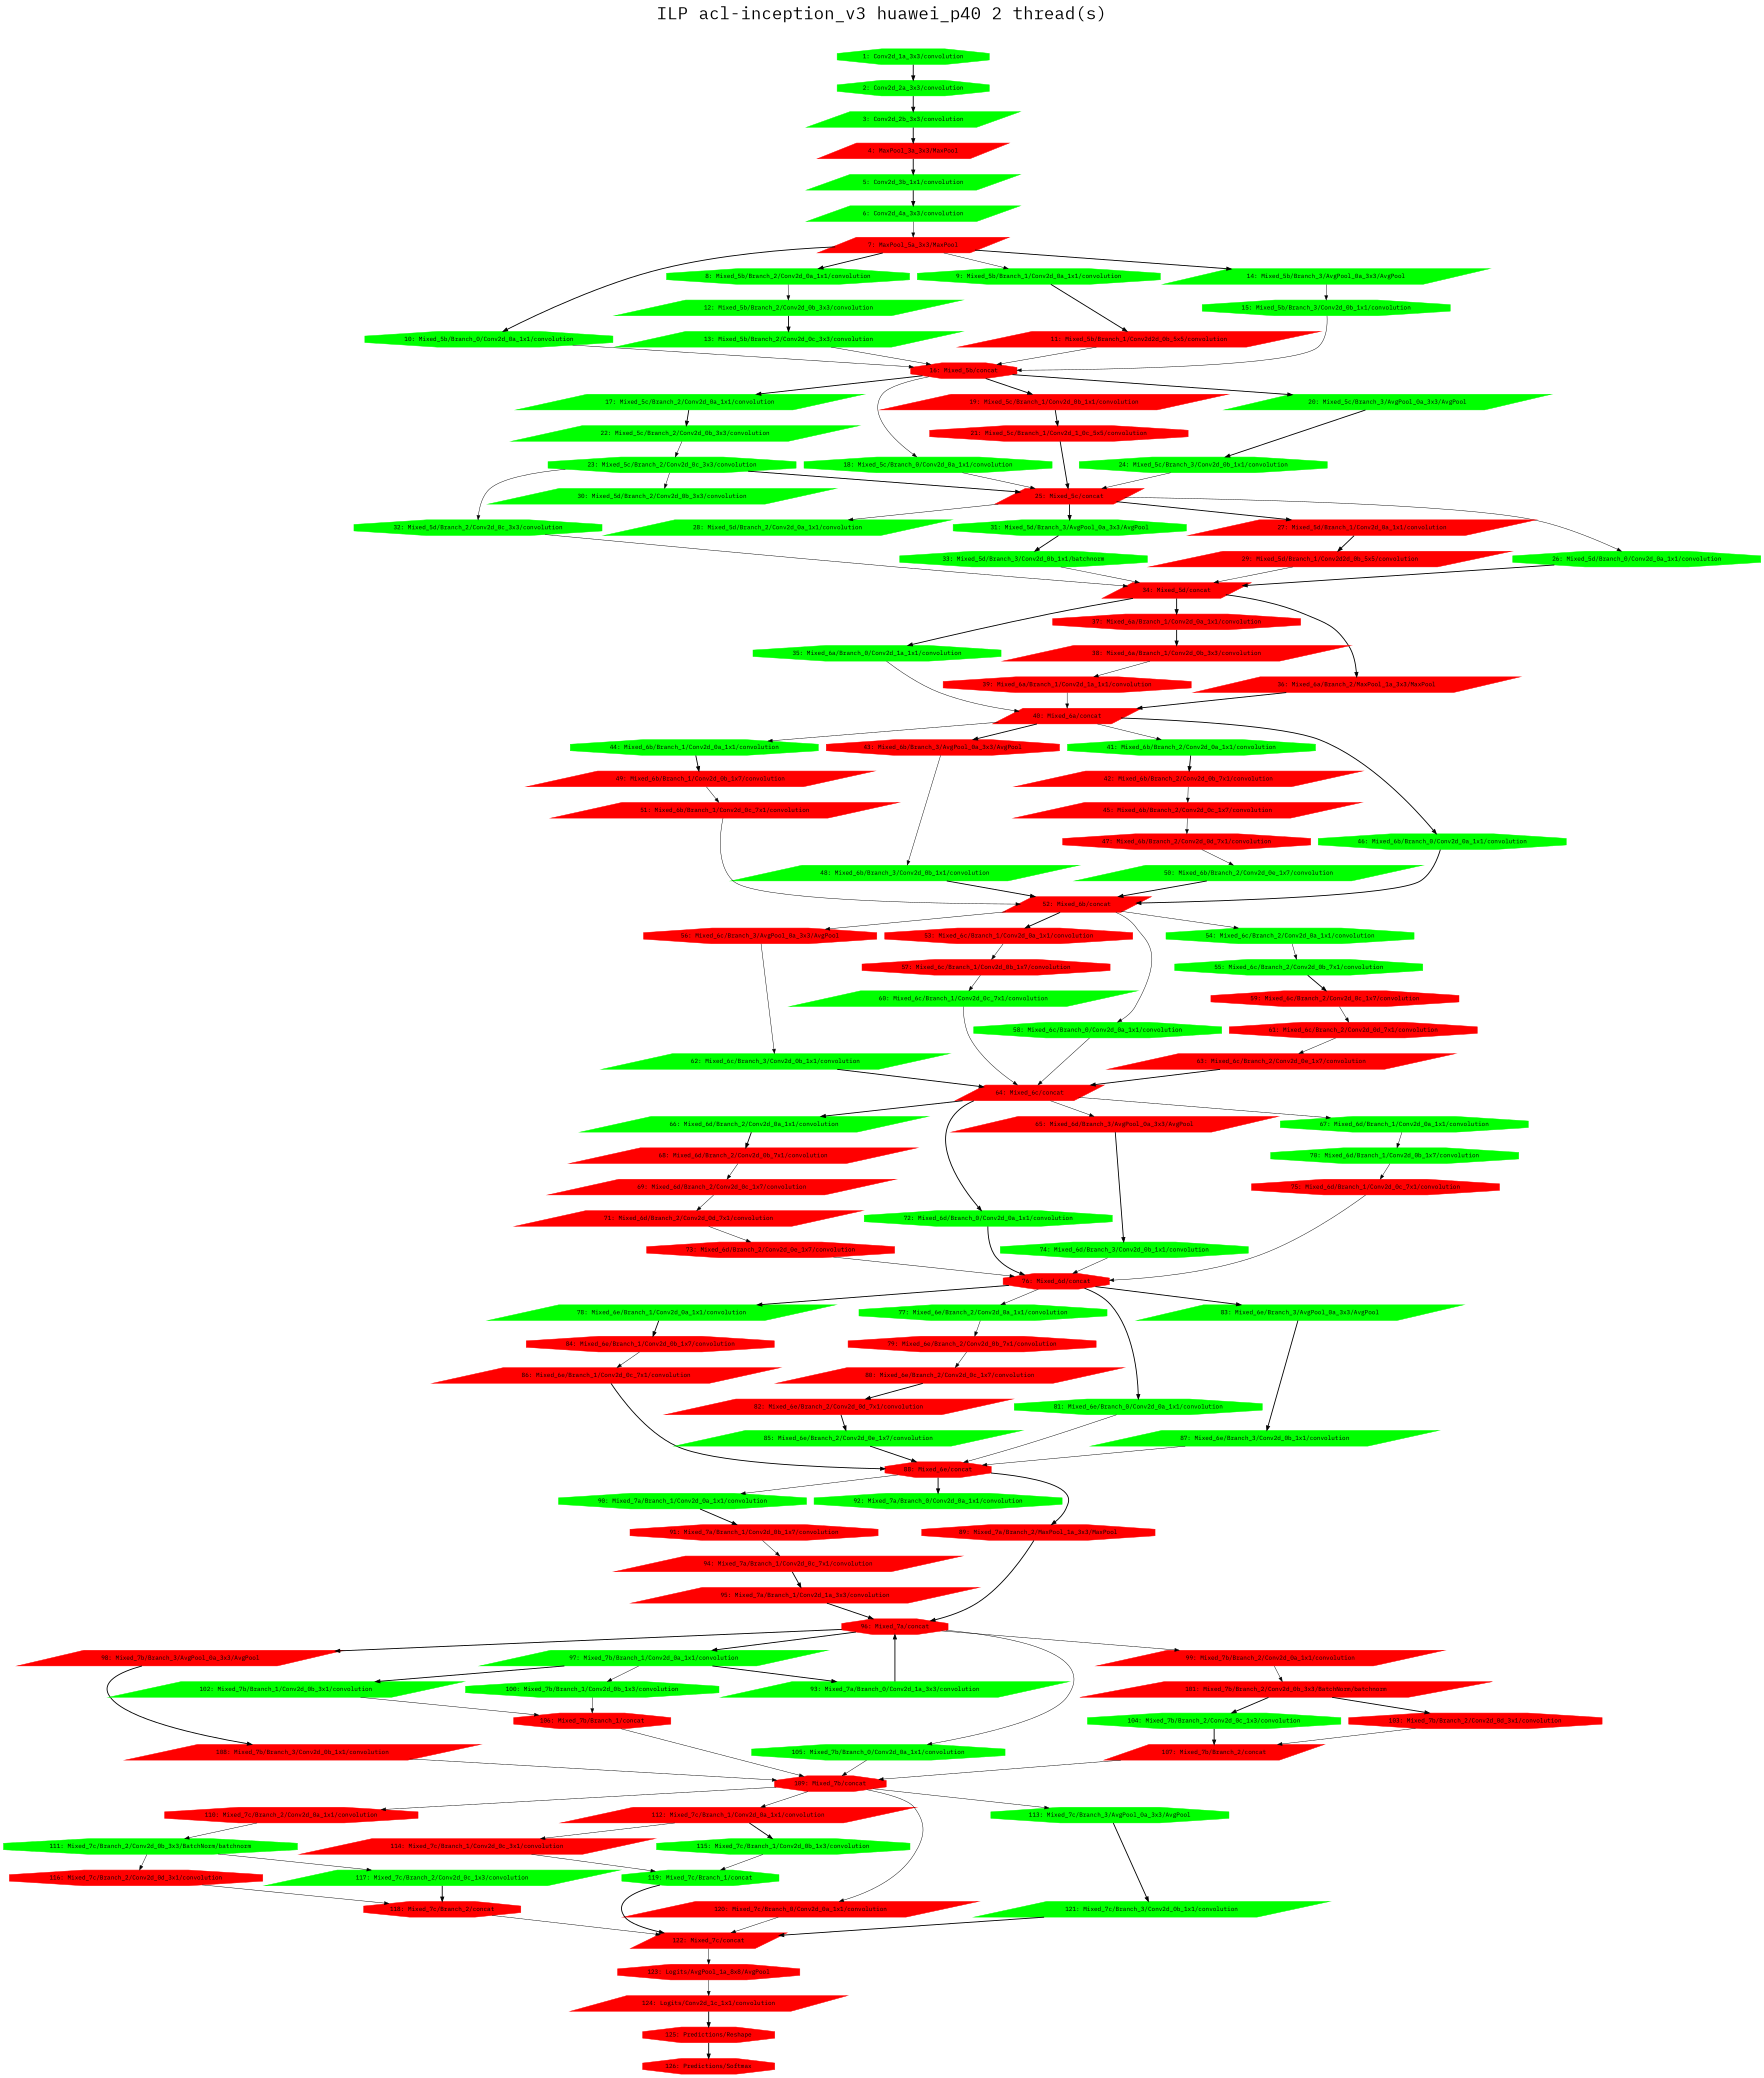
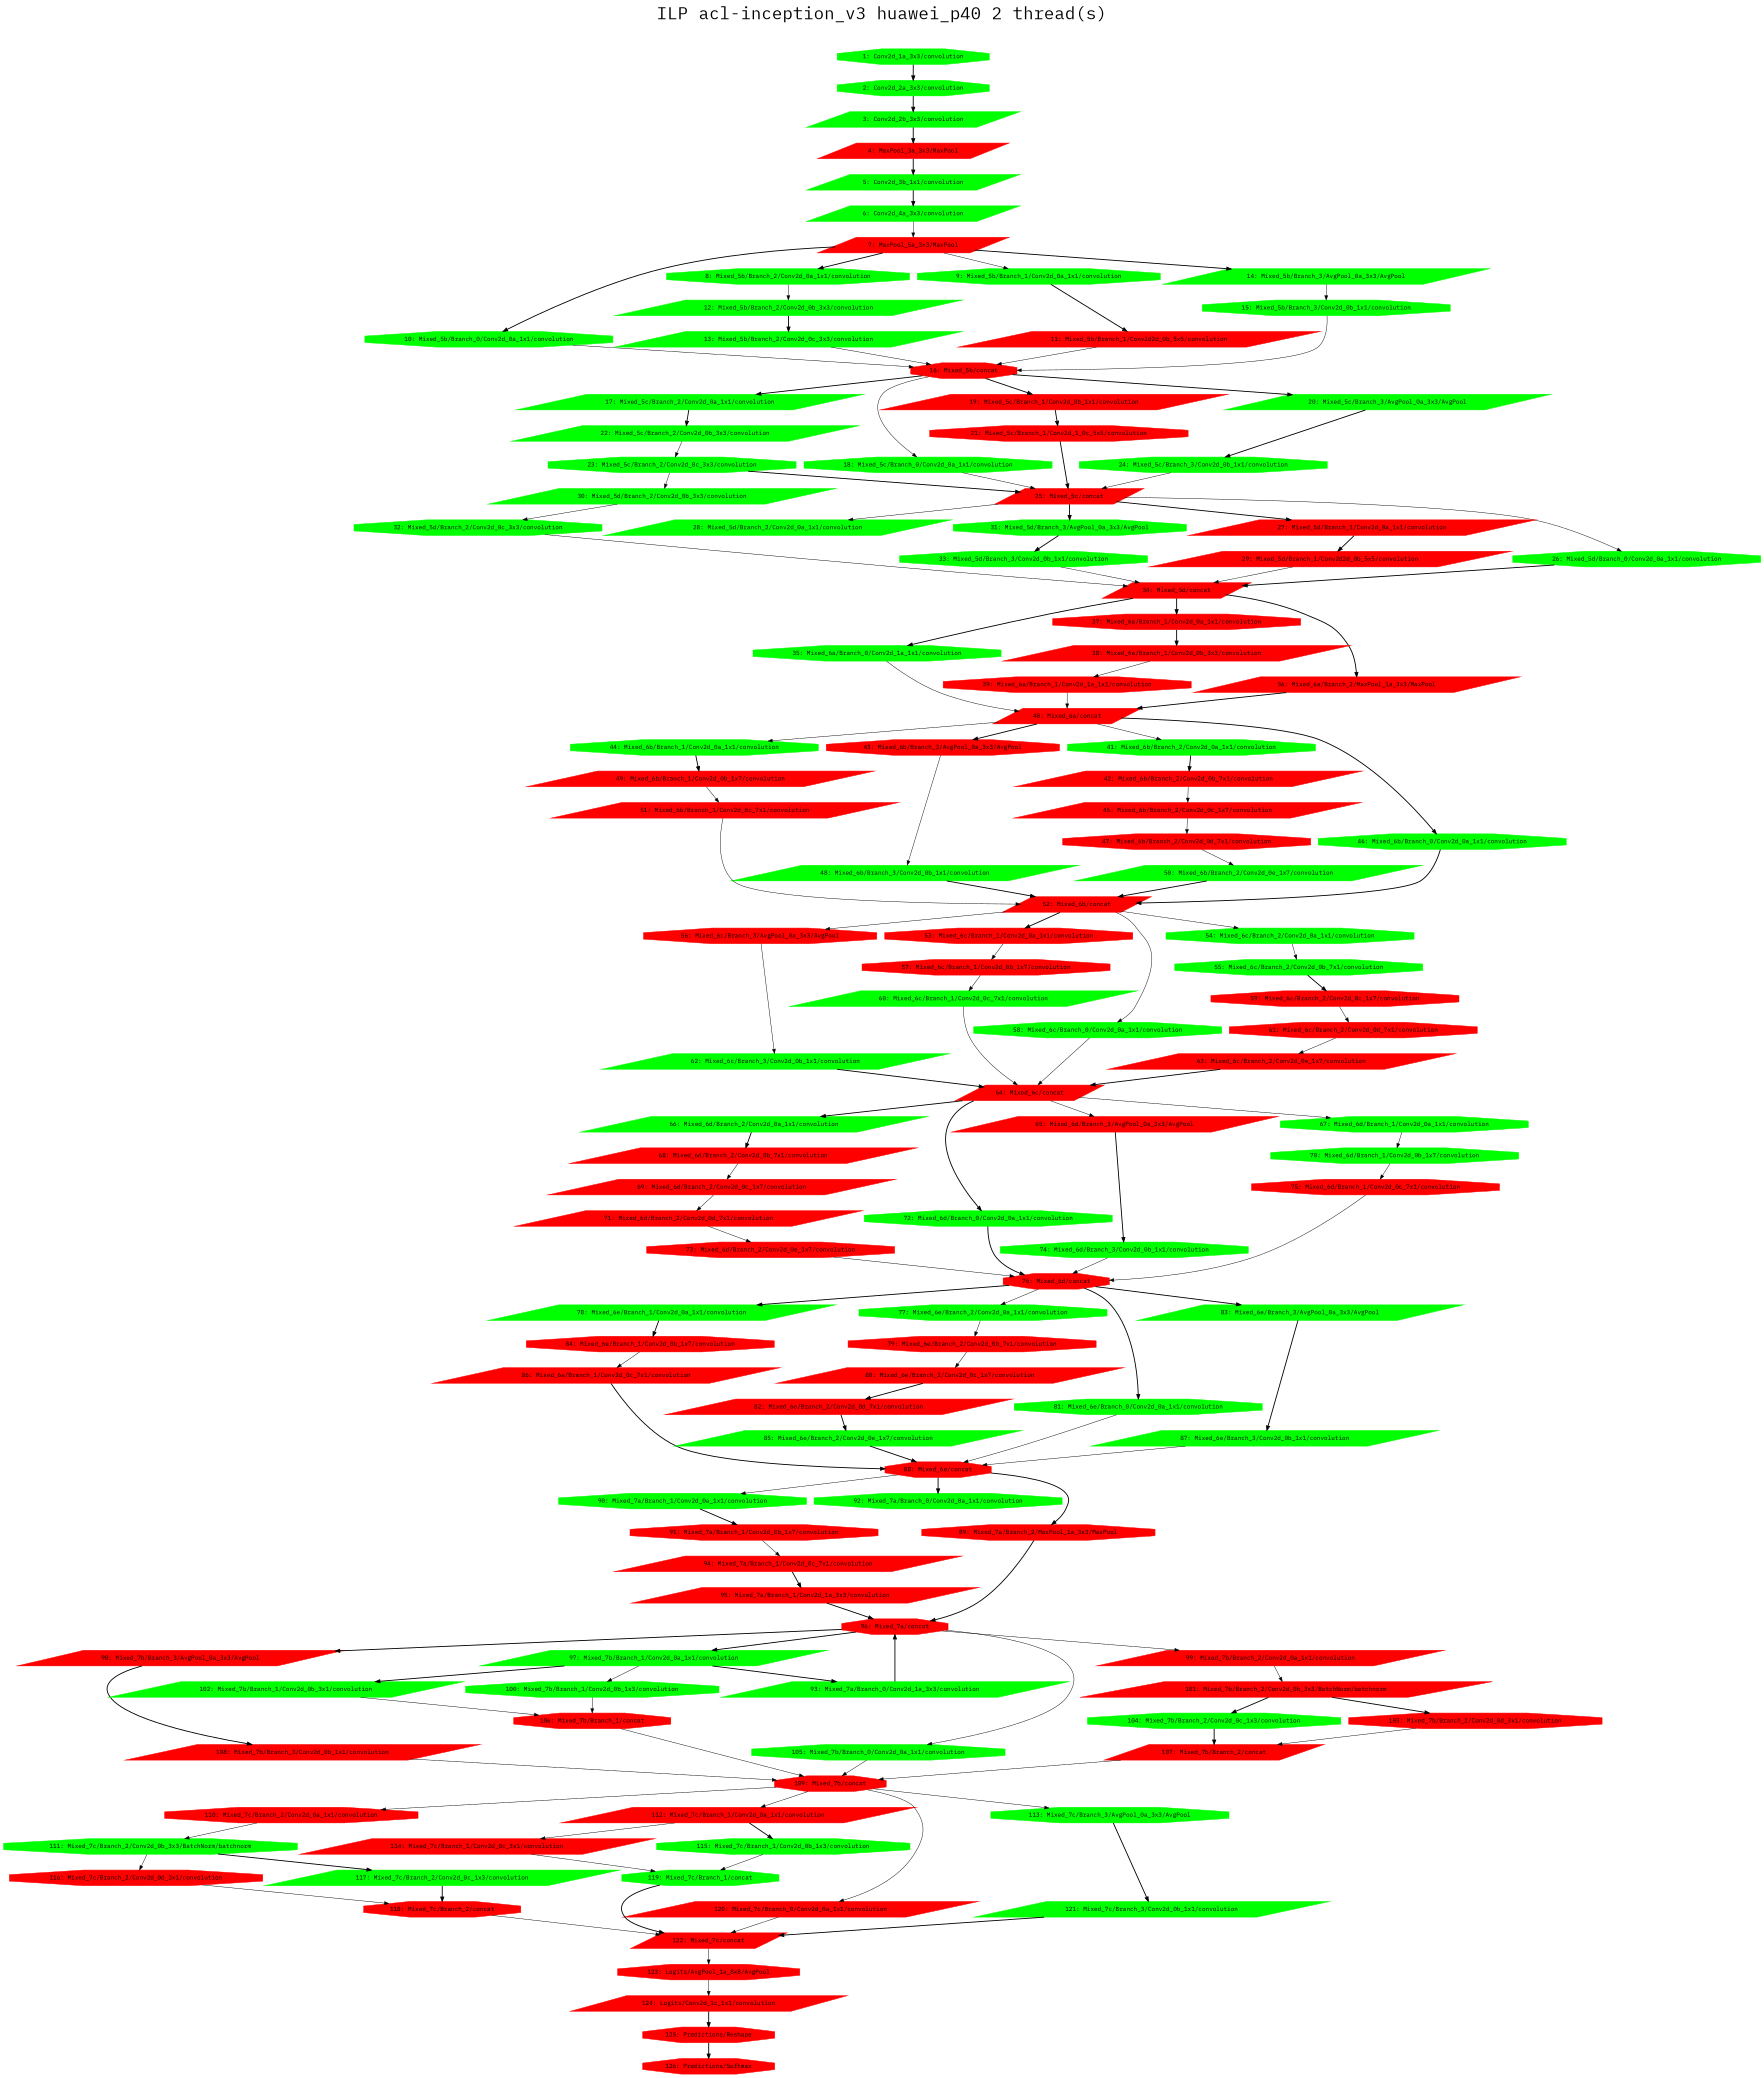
(512, 478) -> (572, 512)
(1024, 559) -> (1024, 559)
(292, 1862) -> (292, 1862)
